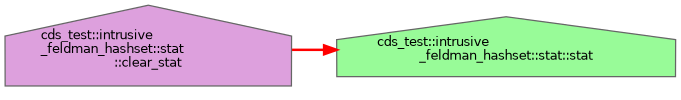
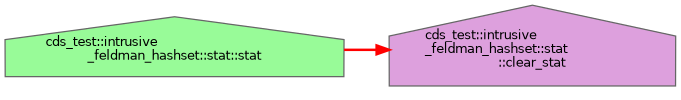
(308, 50) -> (360, 50)
